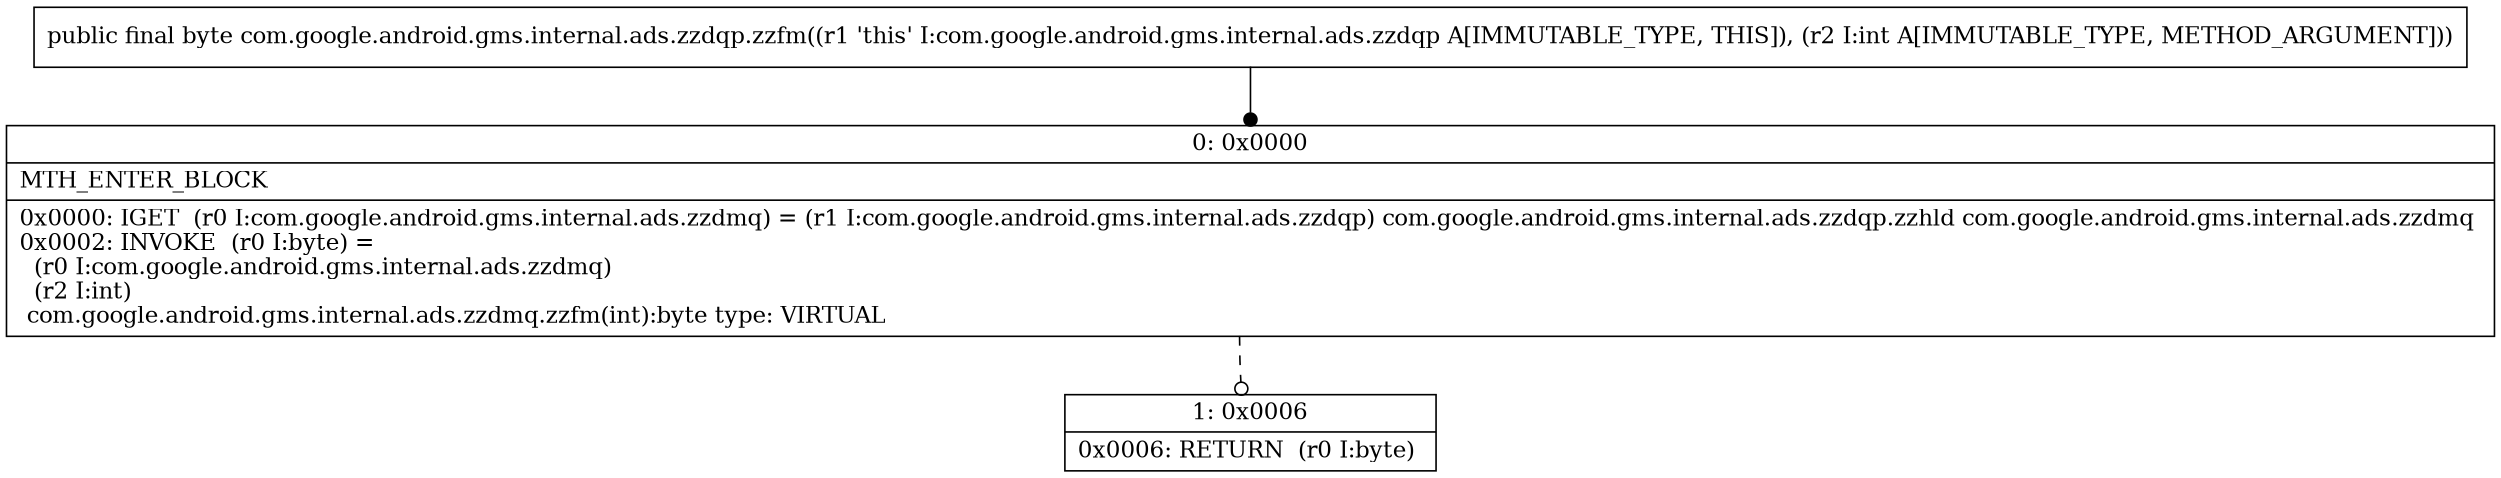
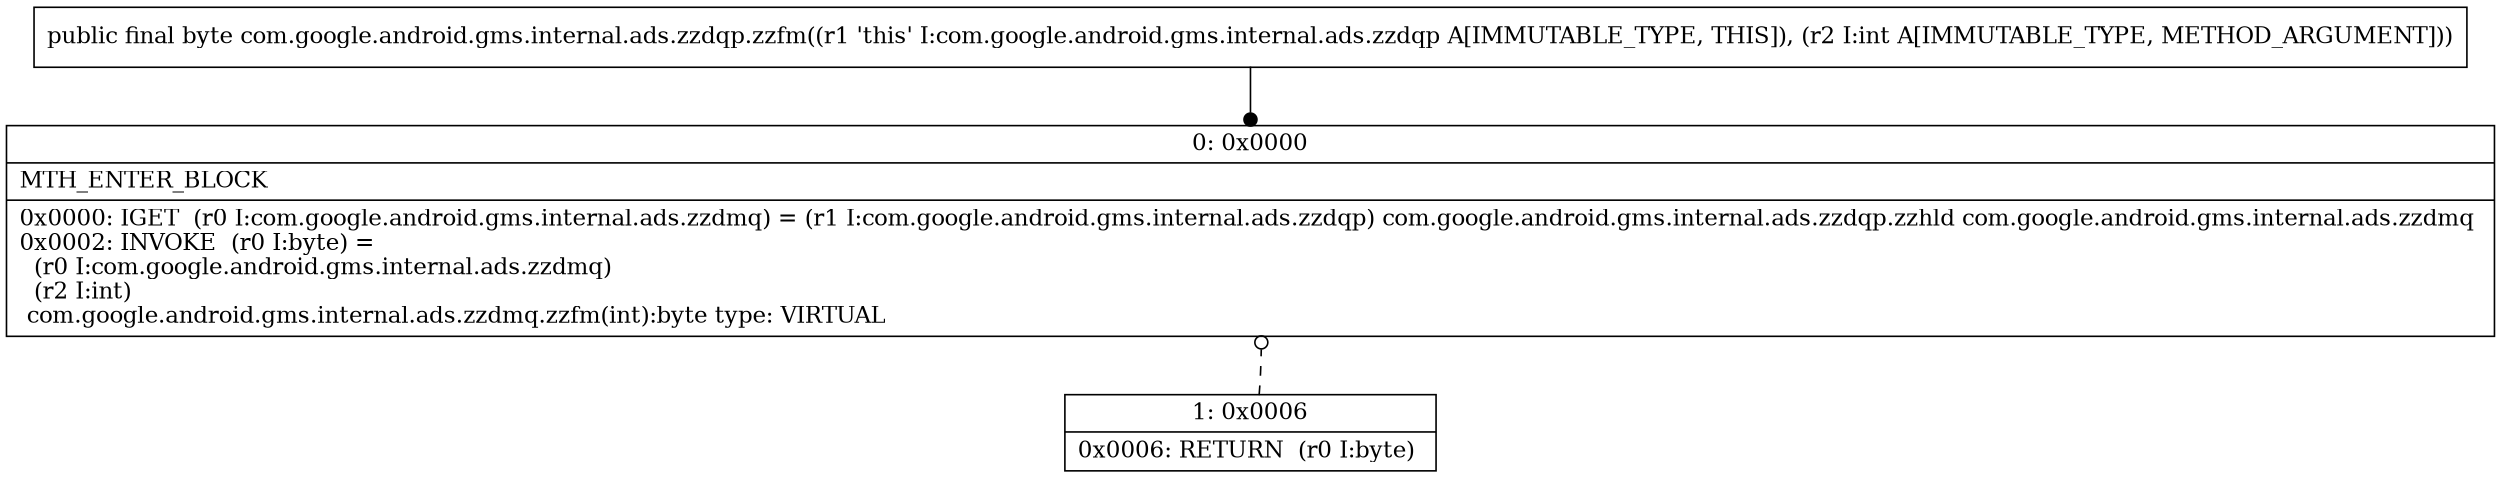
(1240, 359) -> (1261, 372)
